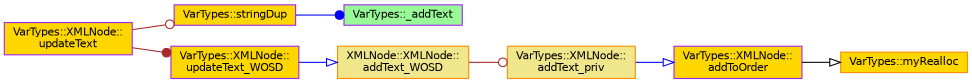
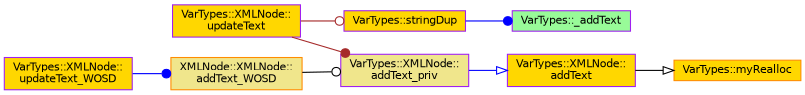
(147, 50) -> (317, 44)
(313, 62) -> (147, 74)
(484, 62) -> (317, 72)
(571, 62) -> (405, 70)
(738, 62) -> (571, 70)
